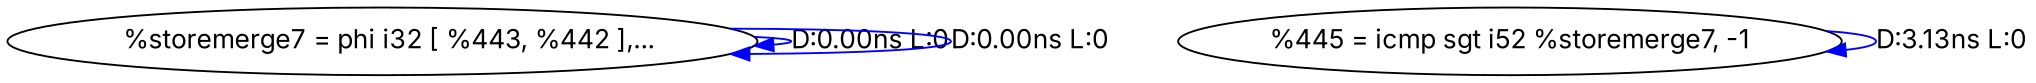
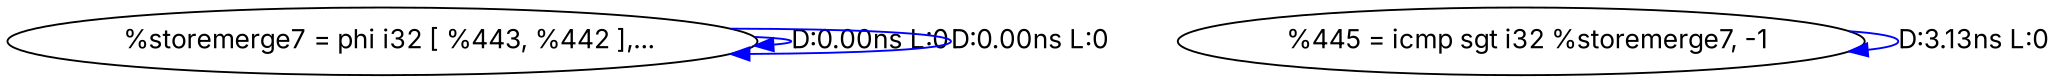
(1510, 41) -> (1521, 41)
